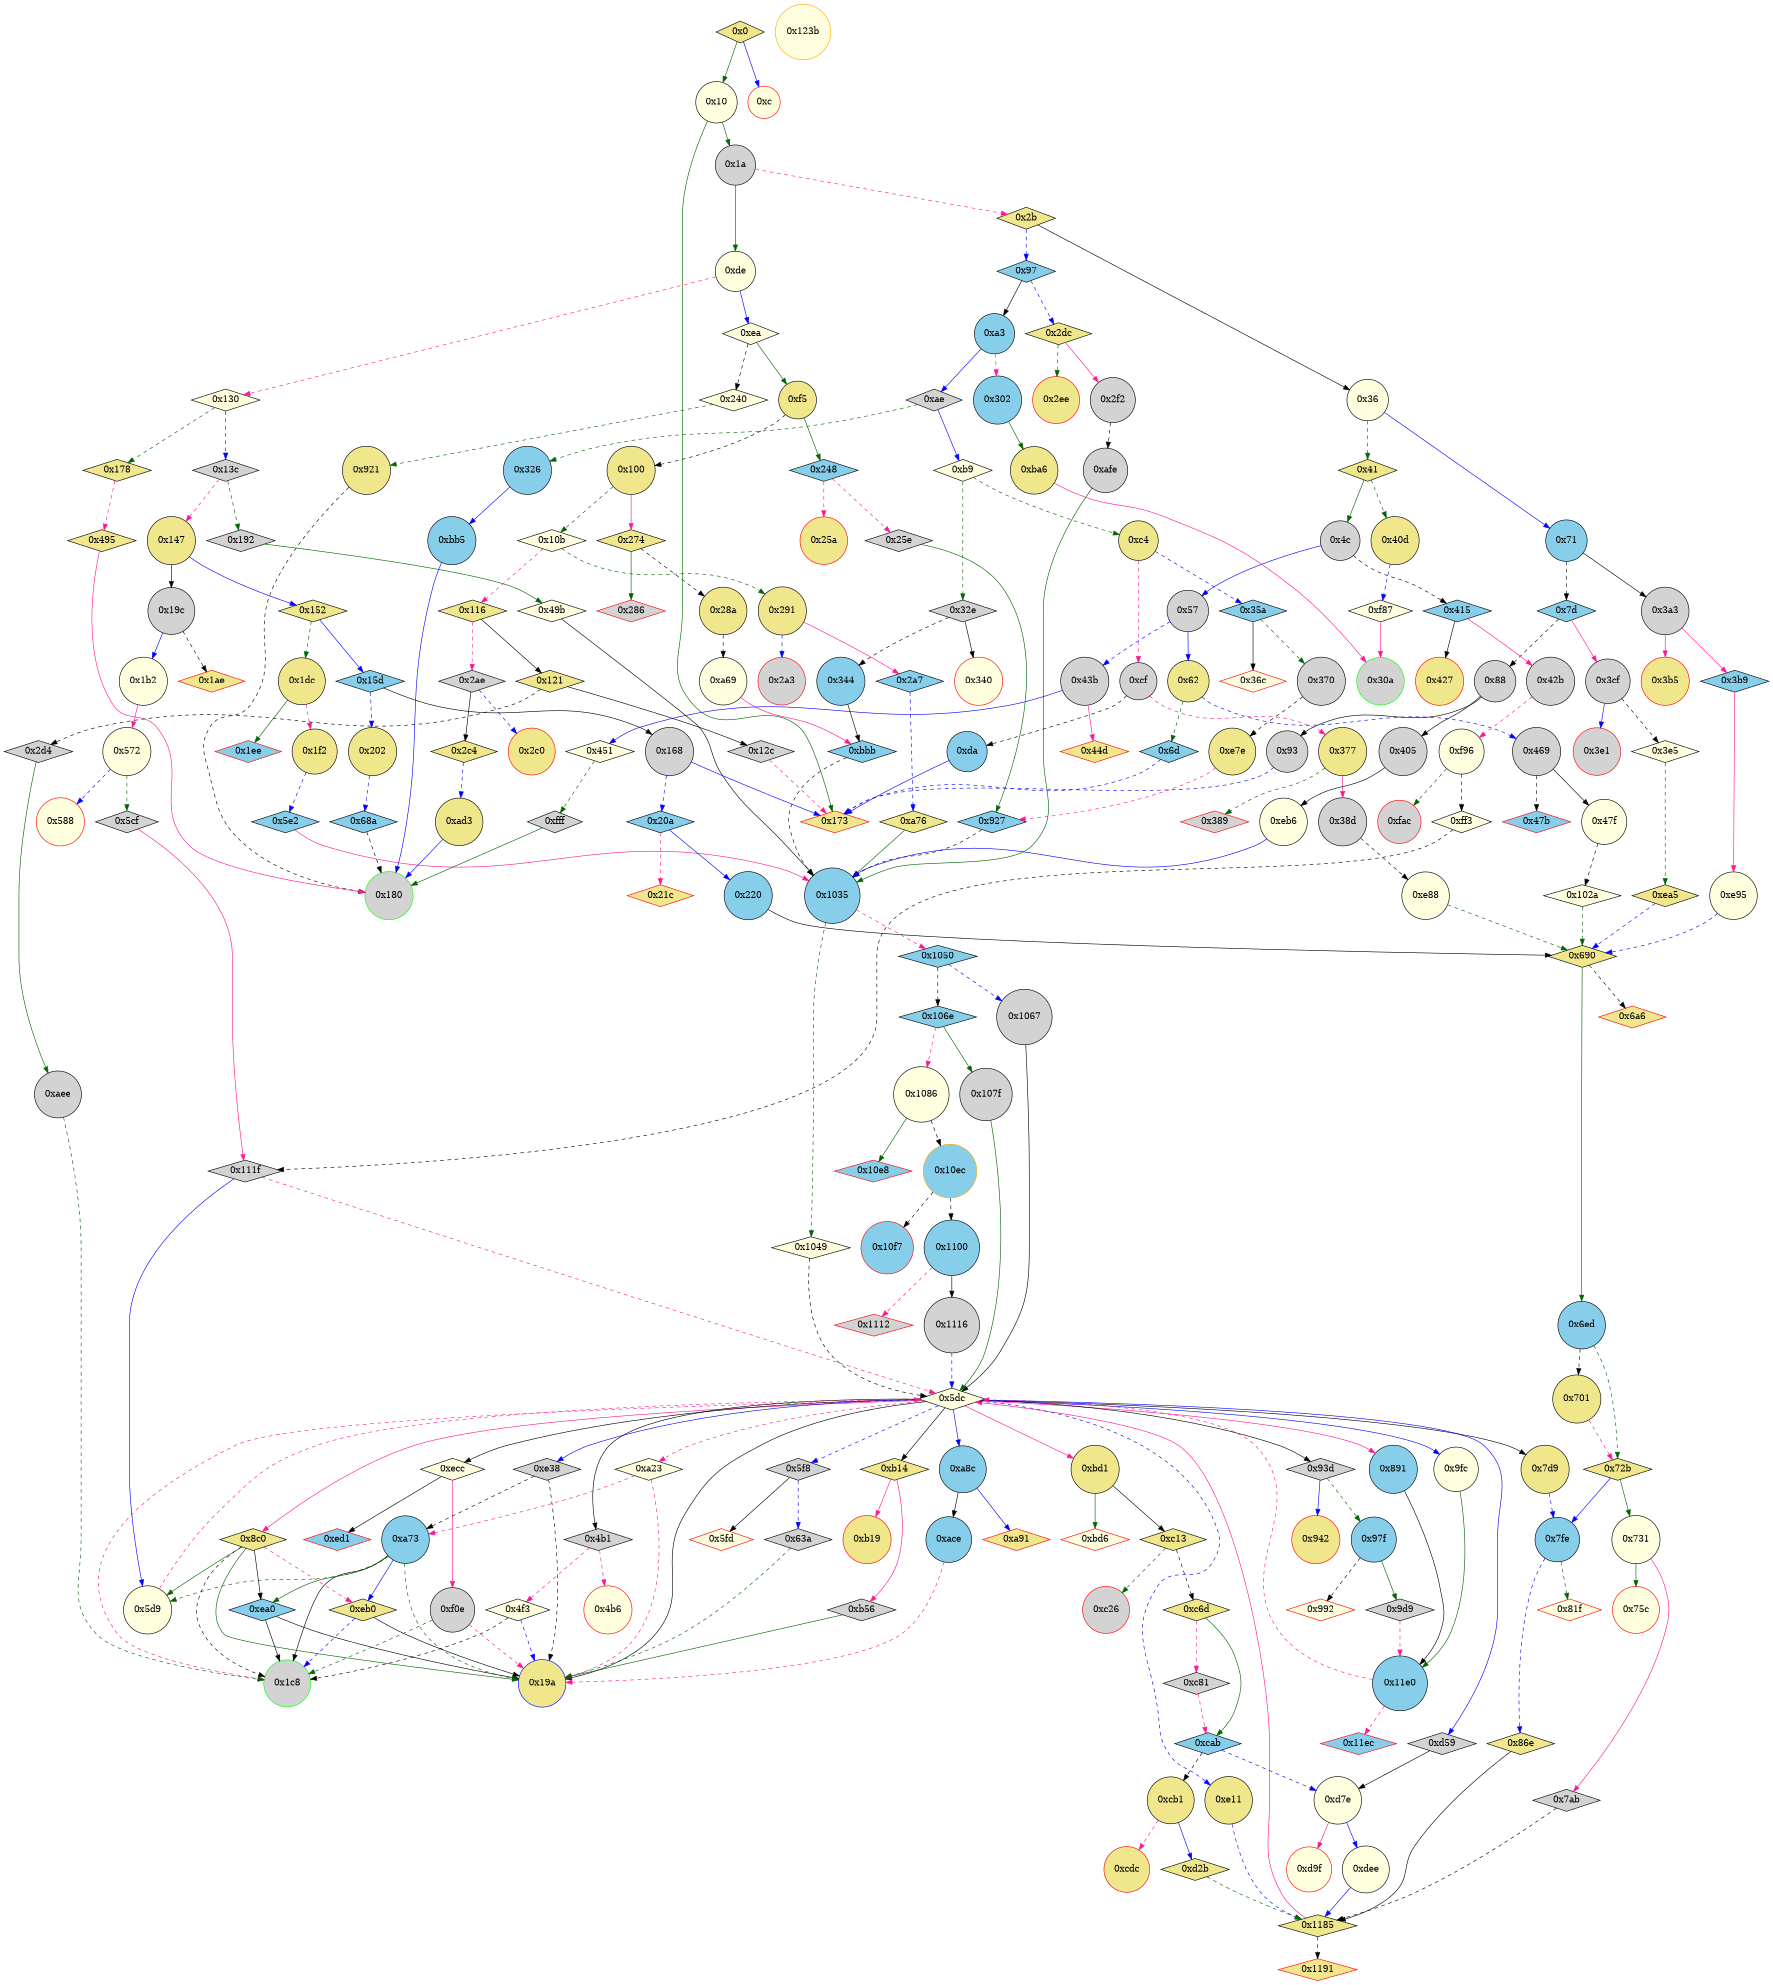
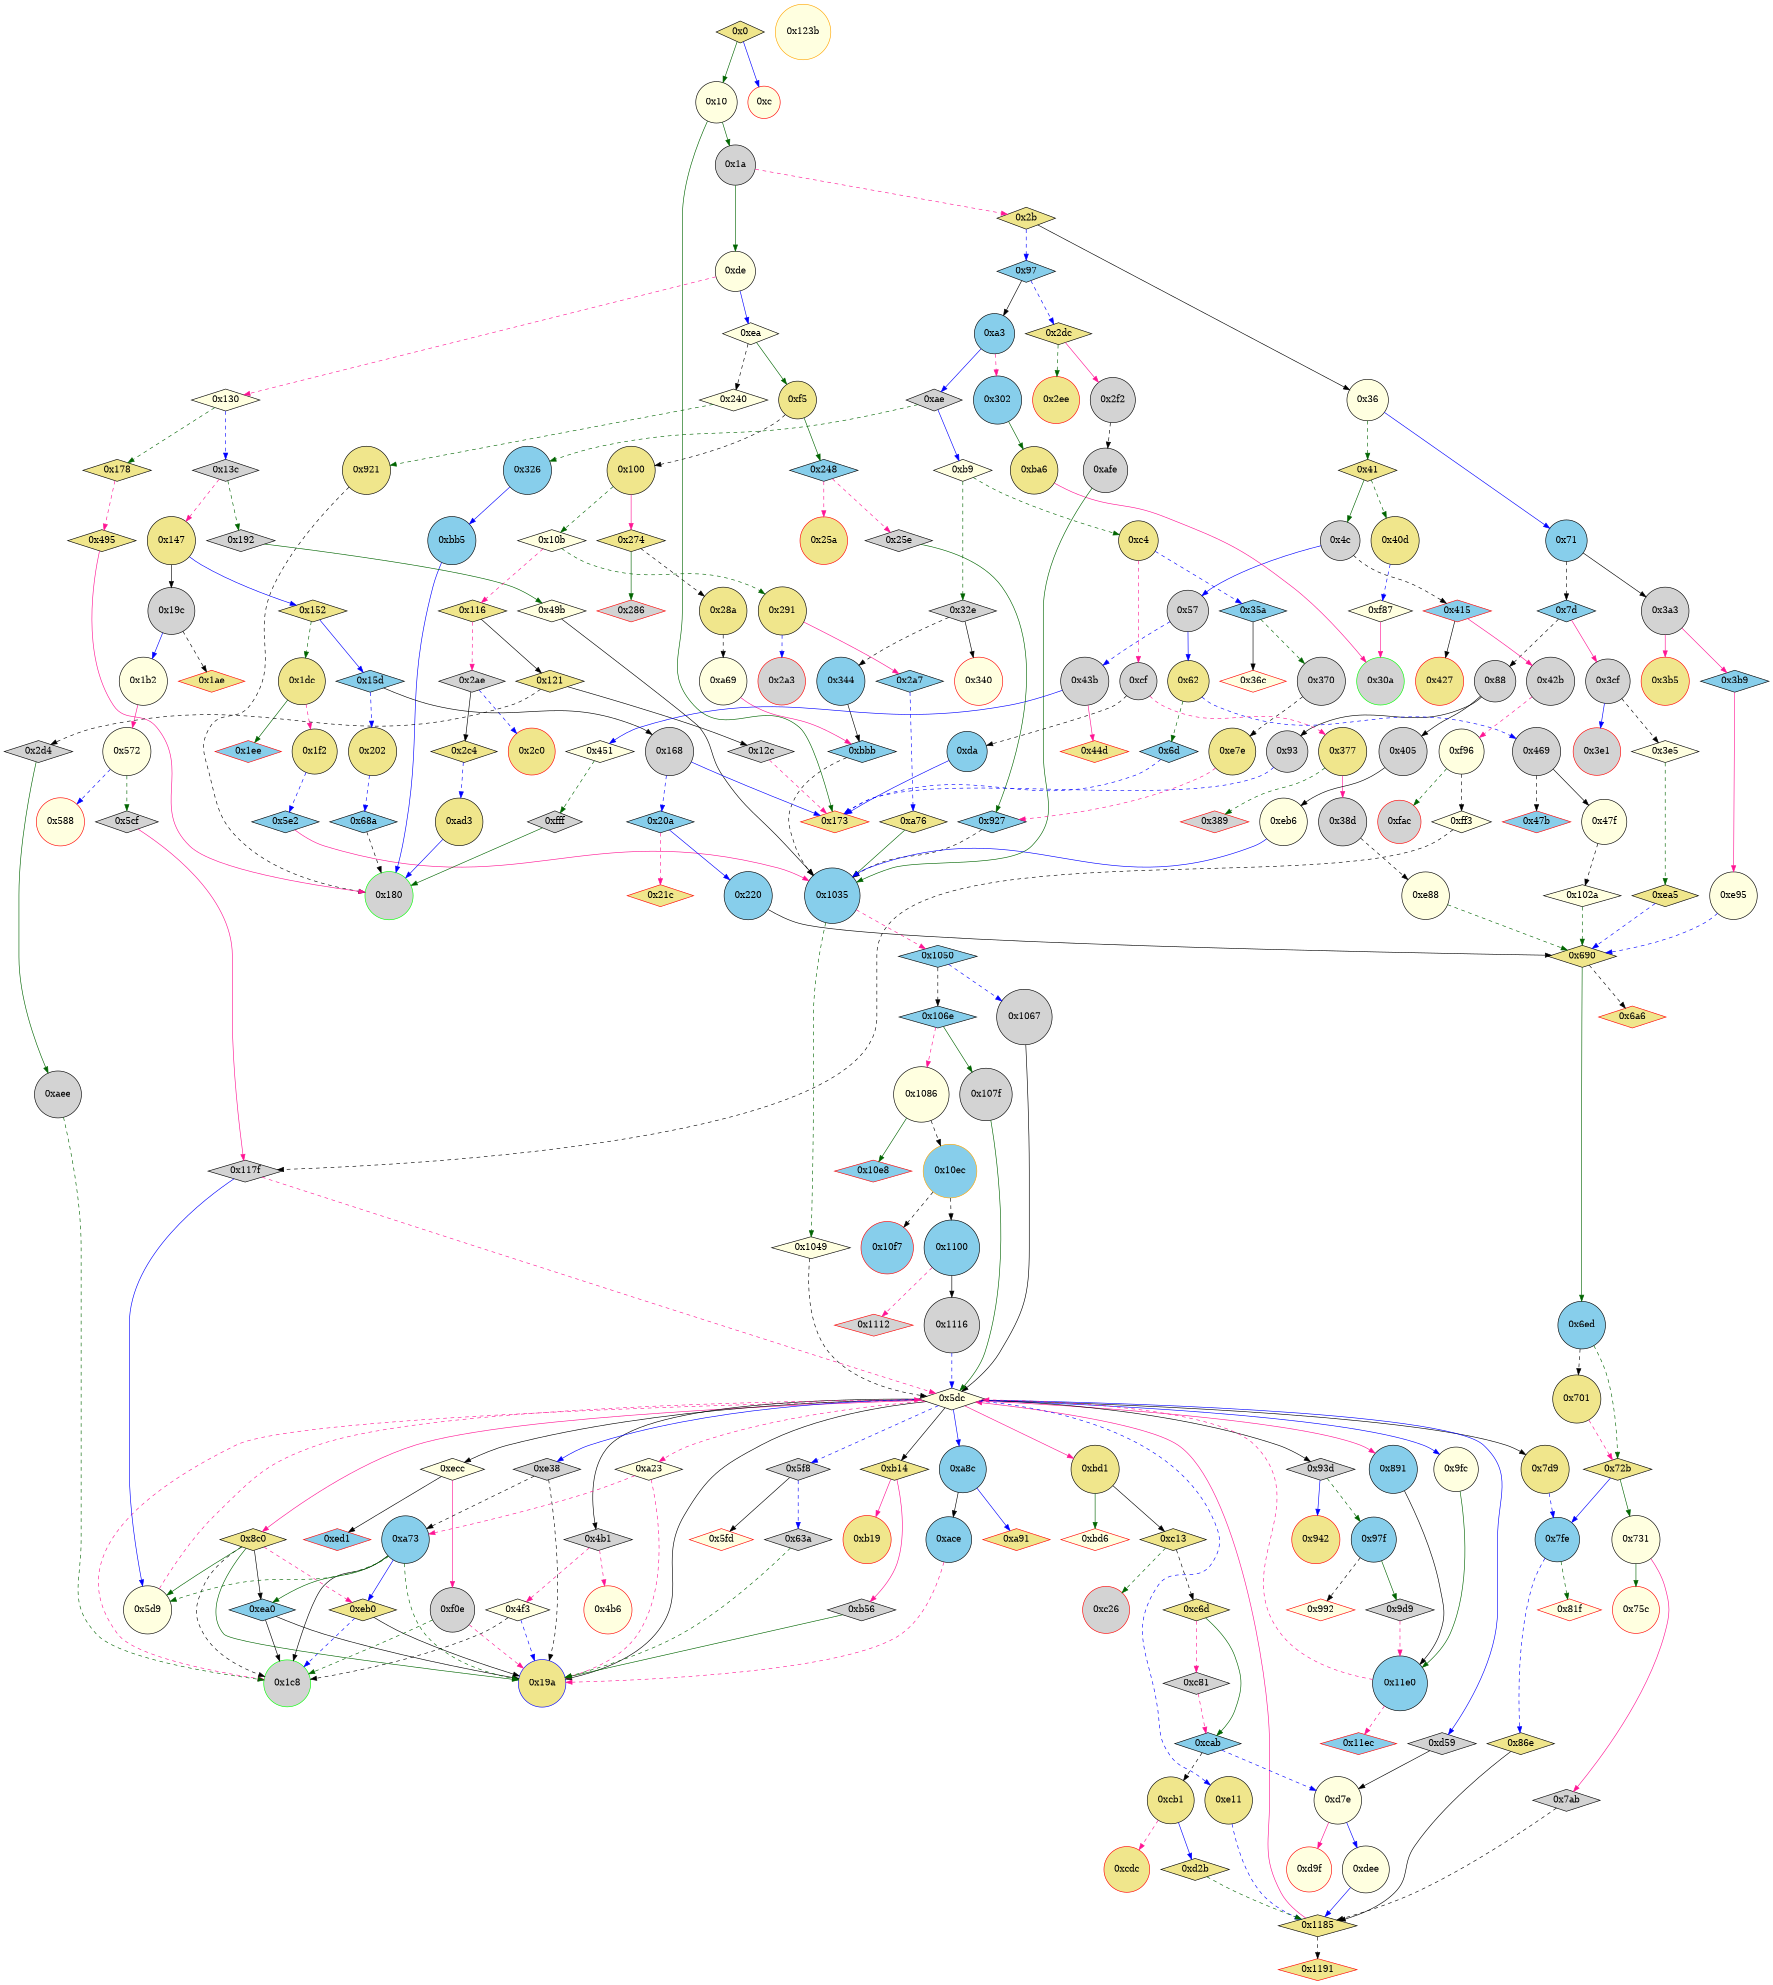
(1457, 611) -> (1457, 611)
(245, 1171) -> (245, 1171)
